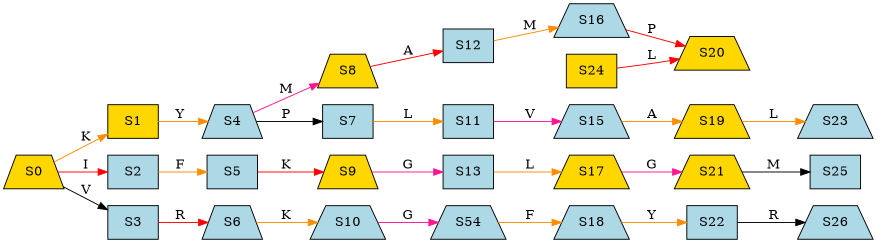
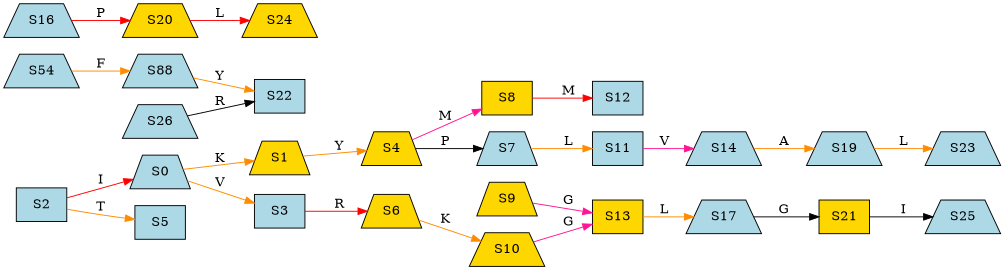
(521, 35) -> none
(408, 51) -> (569, 91)
(644, 65) -> (215, 21)
(348, 71) -> (507, 98)
(592, 71) -> (280, 21)
(133, 122) -> (280, 158)
(232, 122) -> (391, 149)
(348, 122) -> (507, 149)
(592, 122) -> (724, 149)
(712, 122) -> (844, 149)
(180, 165) -> (101, 207)
(774, 165) -> (904, 210)
(34, 172) -> (160, 172)
(78, 172) -> (95, 190)
(286, 172) -> none
(468, 172) -> (618, 217)
(592, 172) -> (724, 217)
(647, 172) -> (782, 217)
(712, 172) -> (844, 217)
(835, 172) -> (963, 217)
(81, 196) -> (217, 190)
(232, 222) -> (391, 211)
(348, 222) -> (507, 250)
(403, 222) -> (558, 234)
(592, 222) -> (160, 71)
(767, 222) -> (216, 110)
